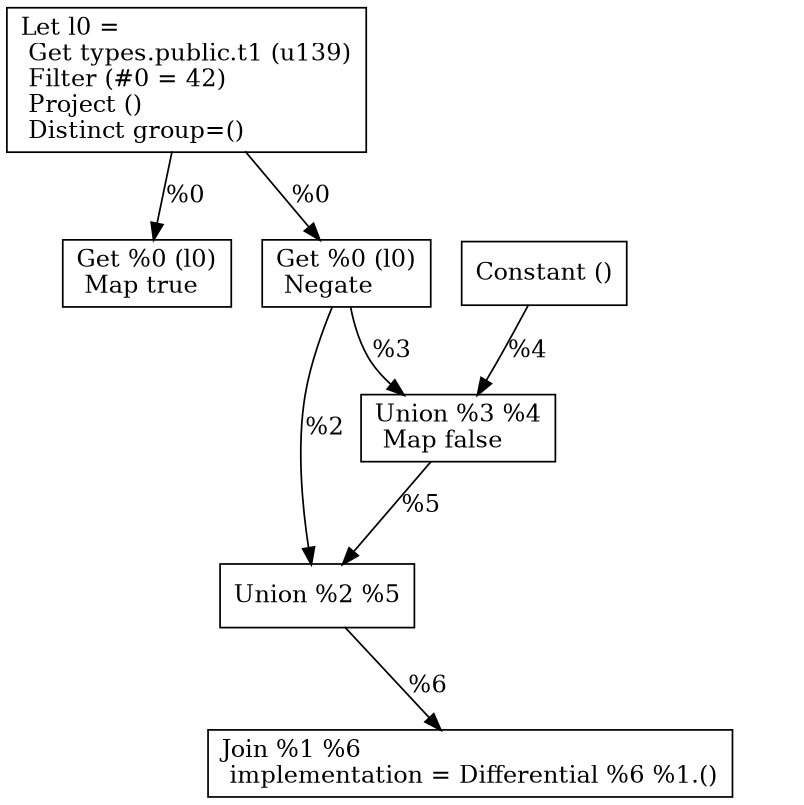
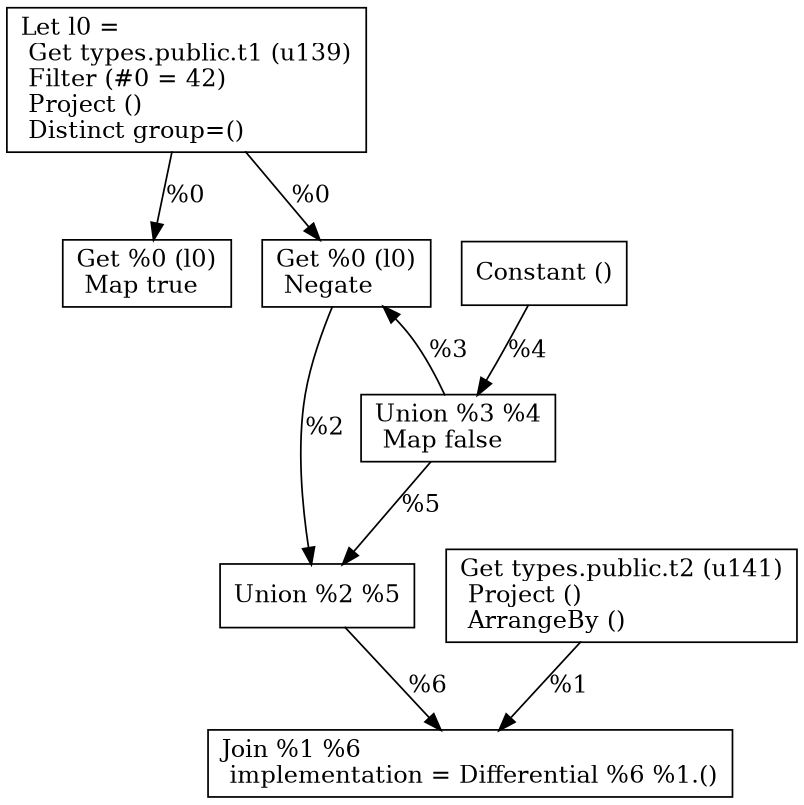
(364, 349) -> (423, 355)
none -> (622, 596)
